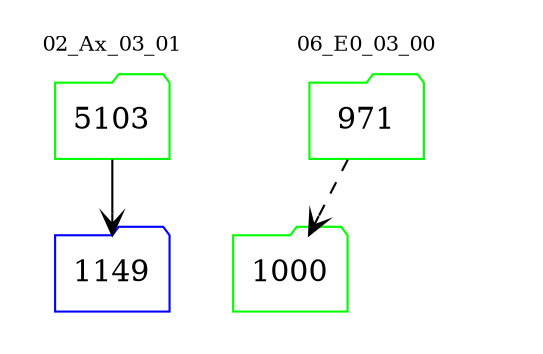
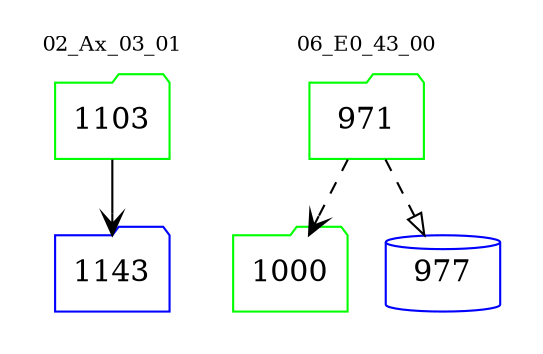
(367, 46) -> (367, 46)
(112, 121) -> (112, 121)
(112, 273) -> (112, 273)
none -> (443, 273)
